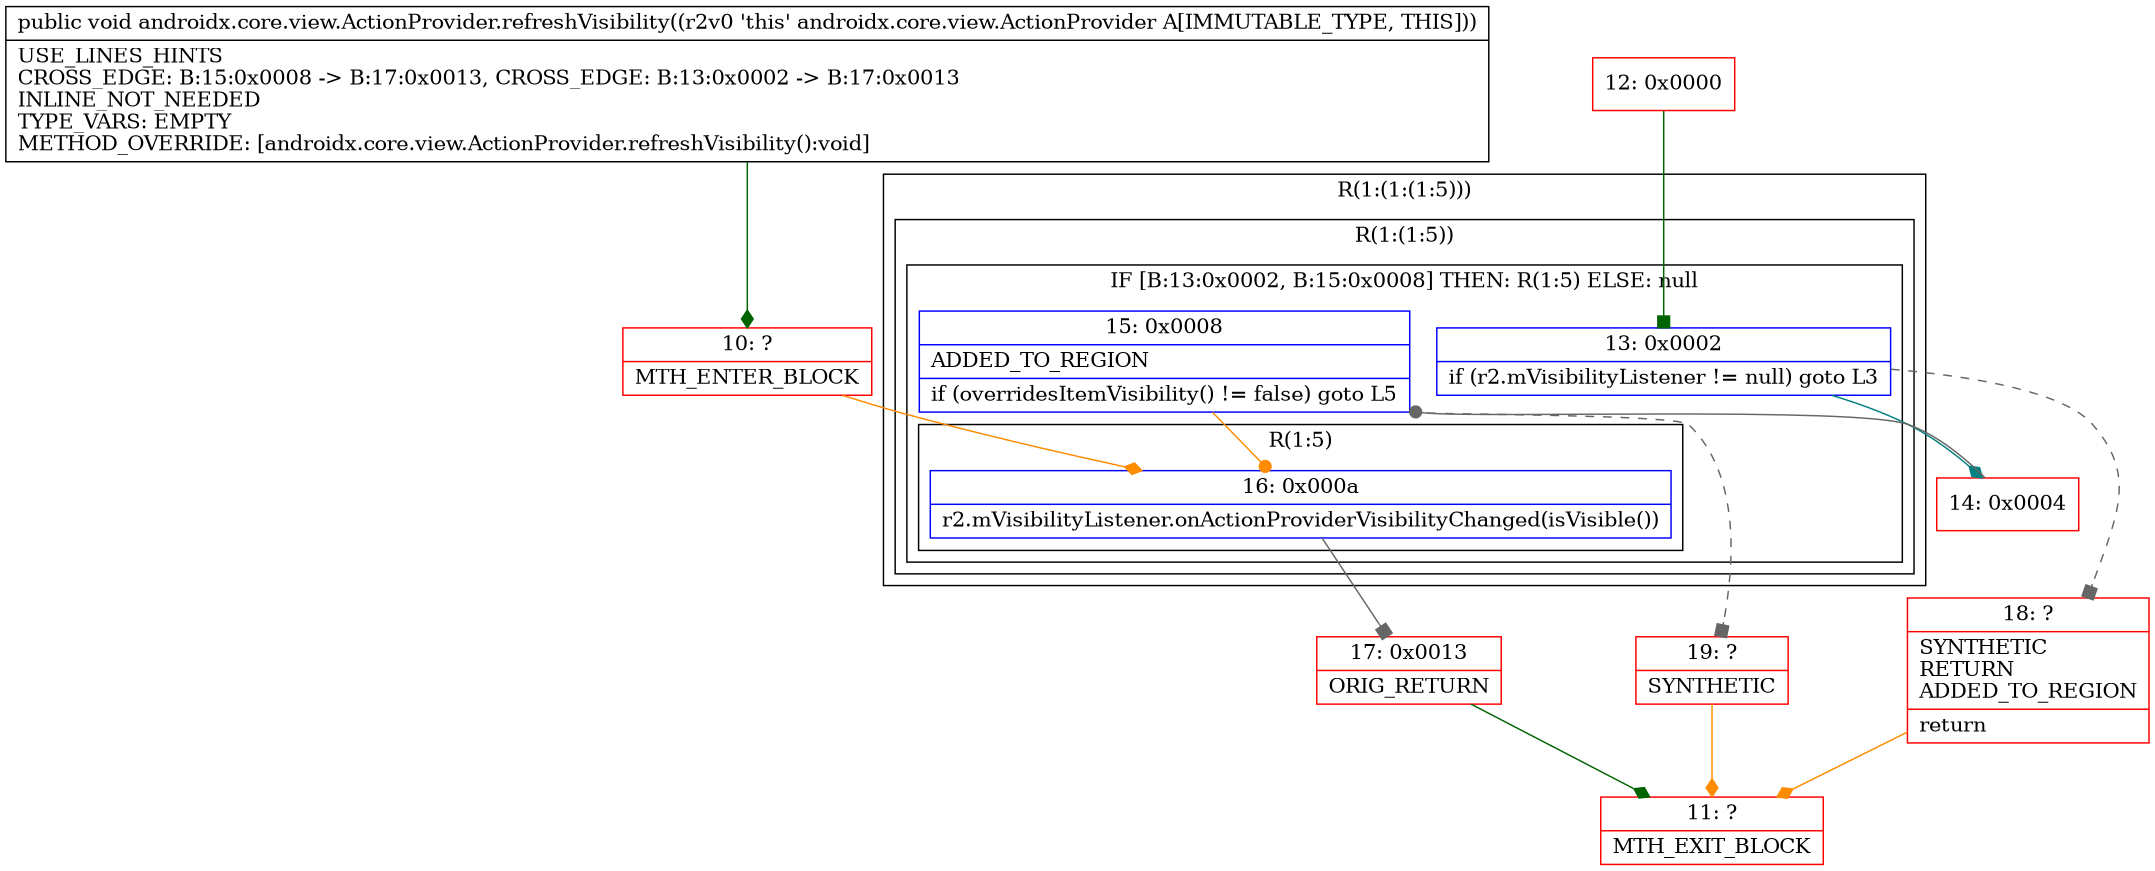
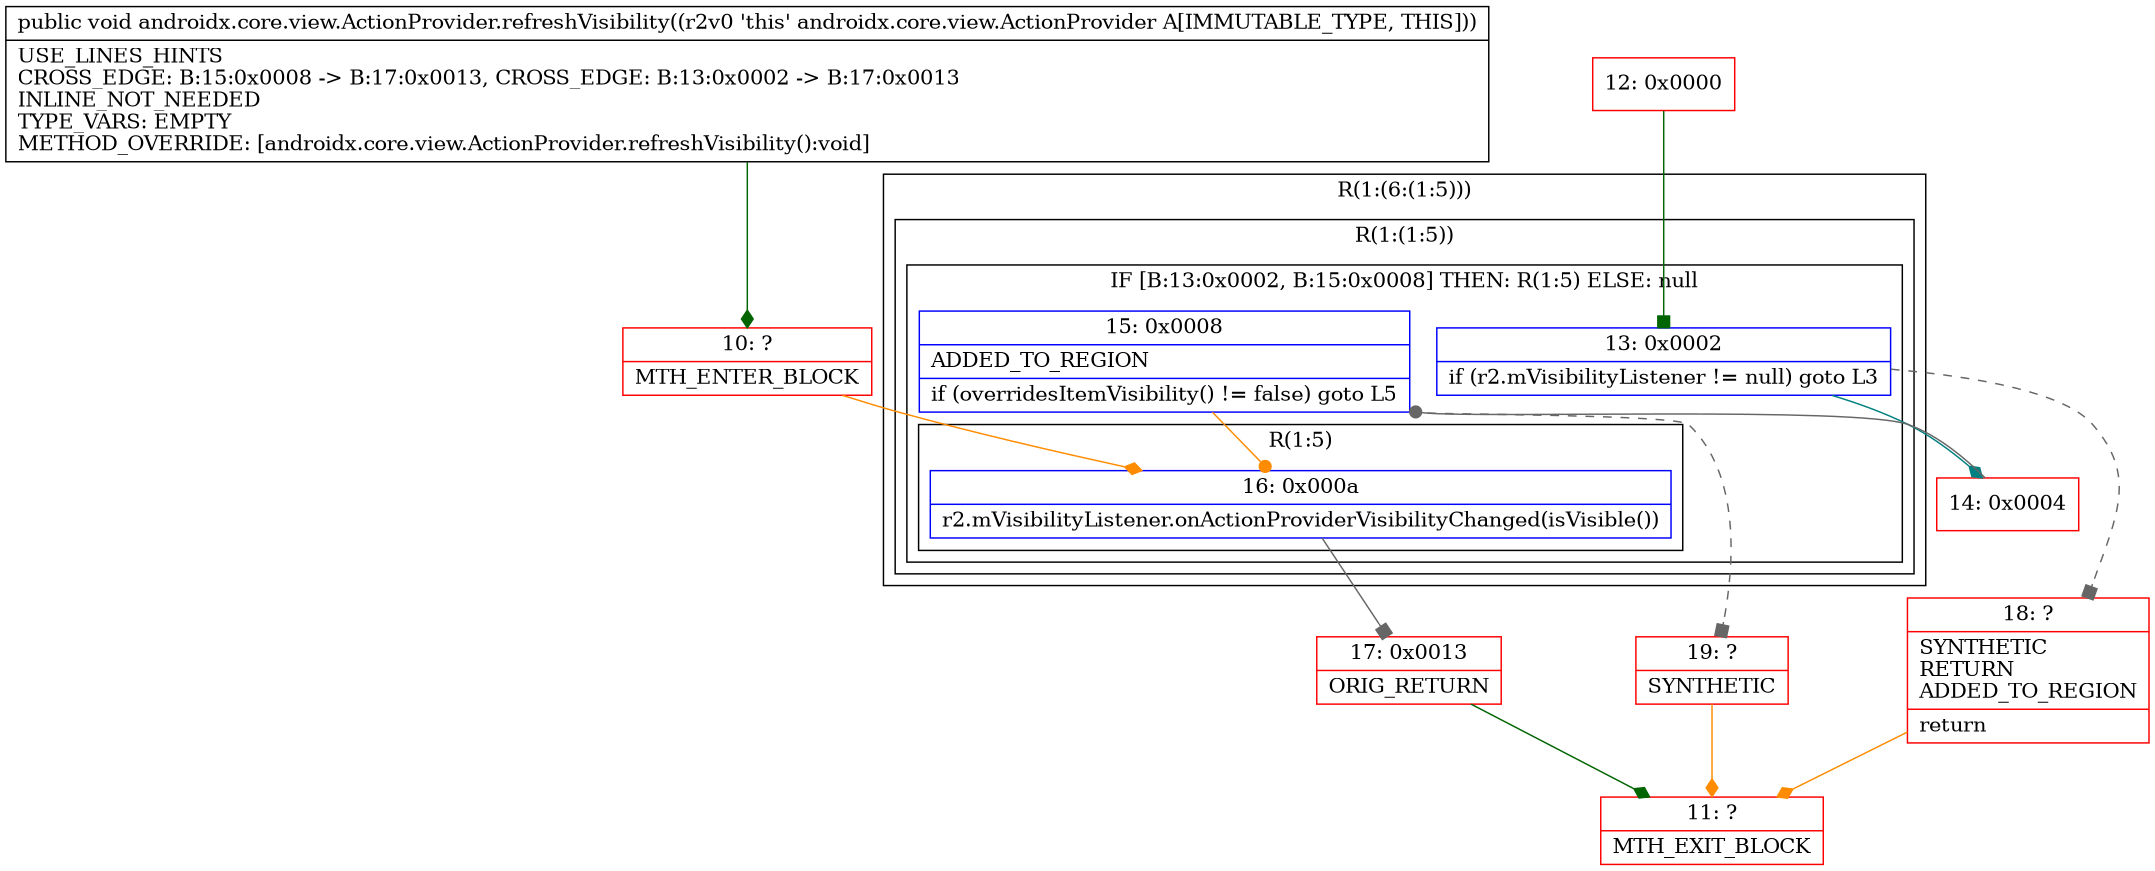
(1405, 191) -> (1405, 191)
